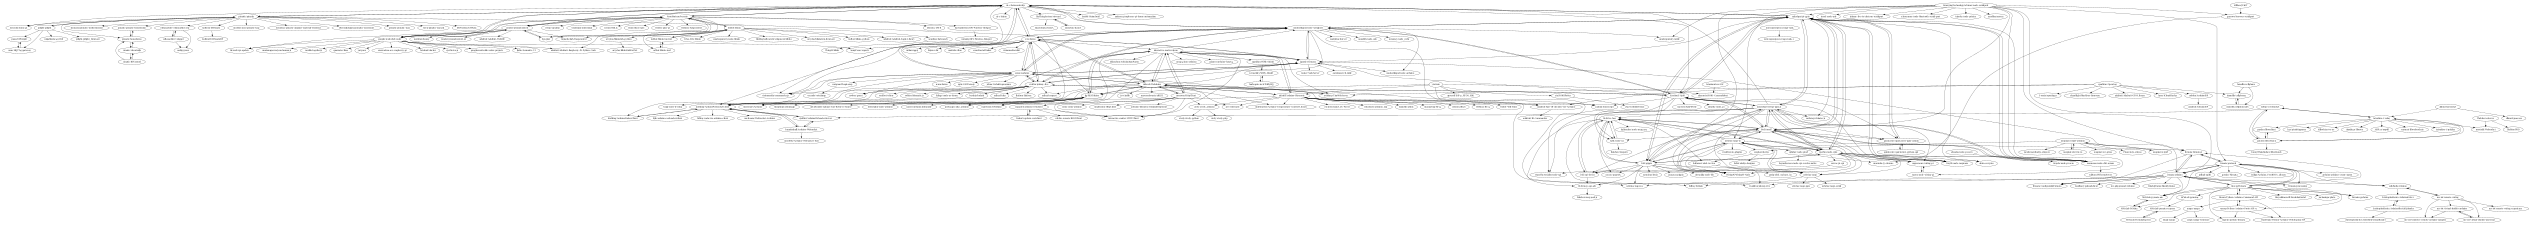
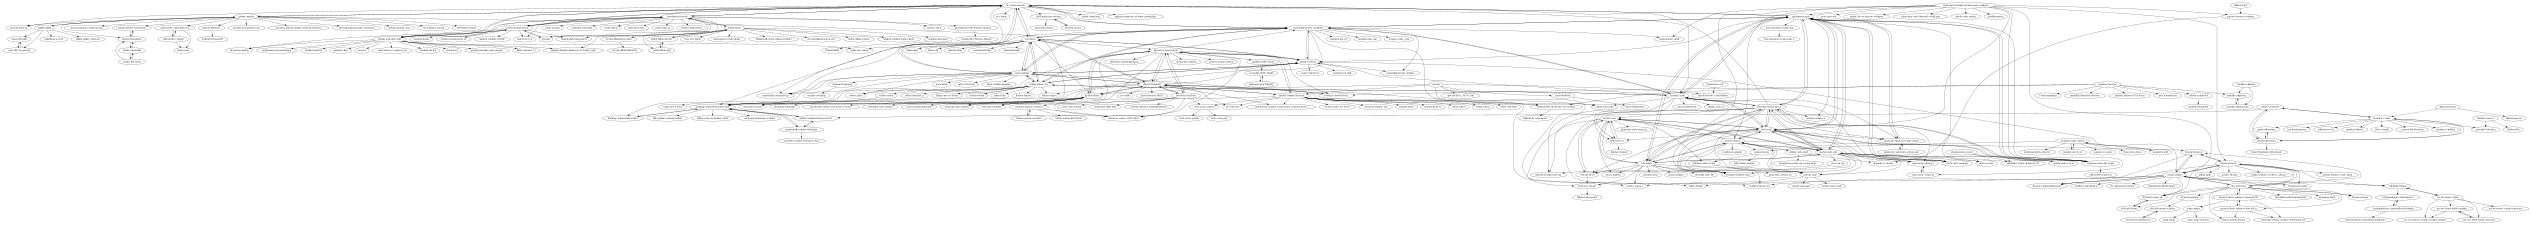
none -> (1791, 22)
none -> (525, 39)
(872, 94) -> (771, 102)
(2048, 111) -> none
none -> (2023, 164)
